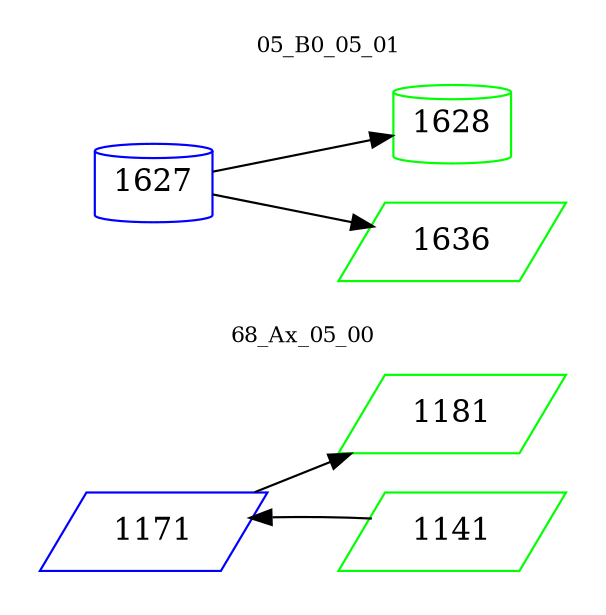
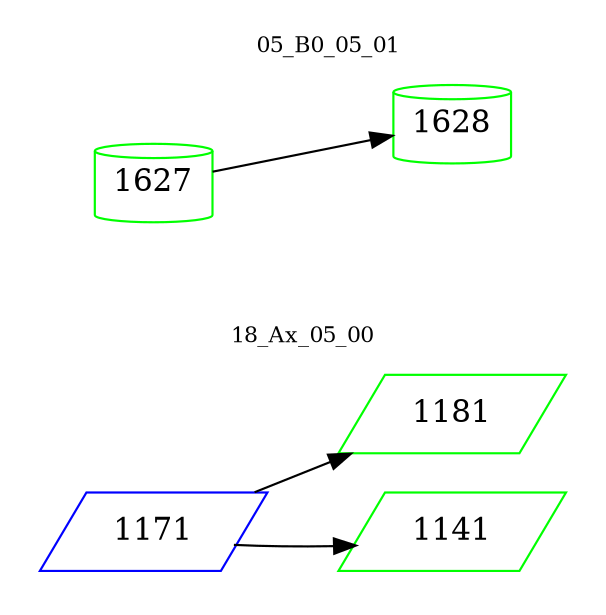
(154, 183) -> (154, 183)
(452, 242) -> none
(303, 337) -> (303, 337)
(322, 517) -> (284, 546)
